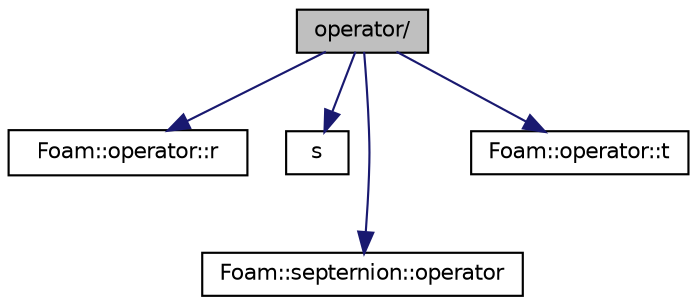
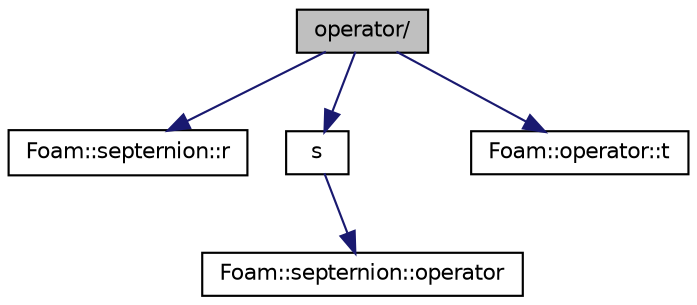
(369, 142) -> (336, 203)
(128, 153) -> (128, 153)
